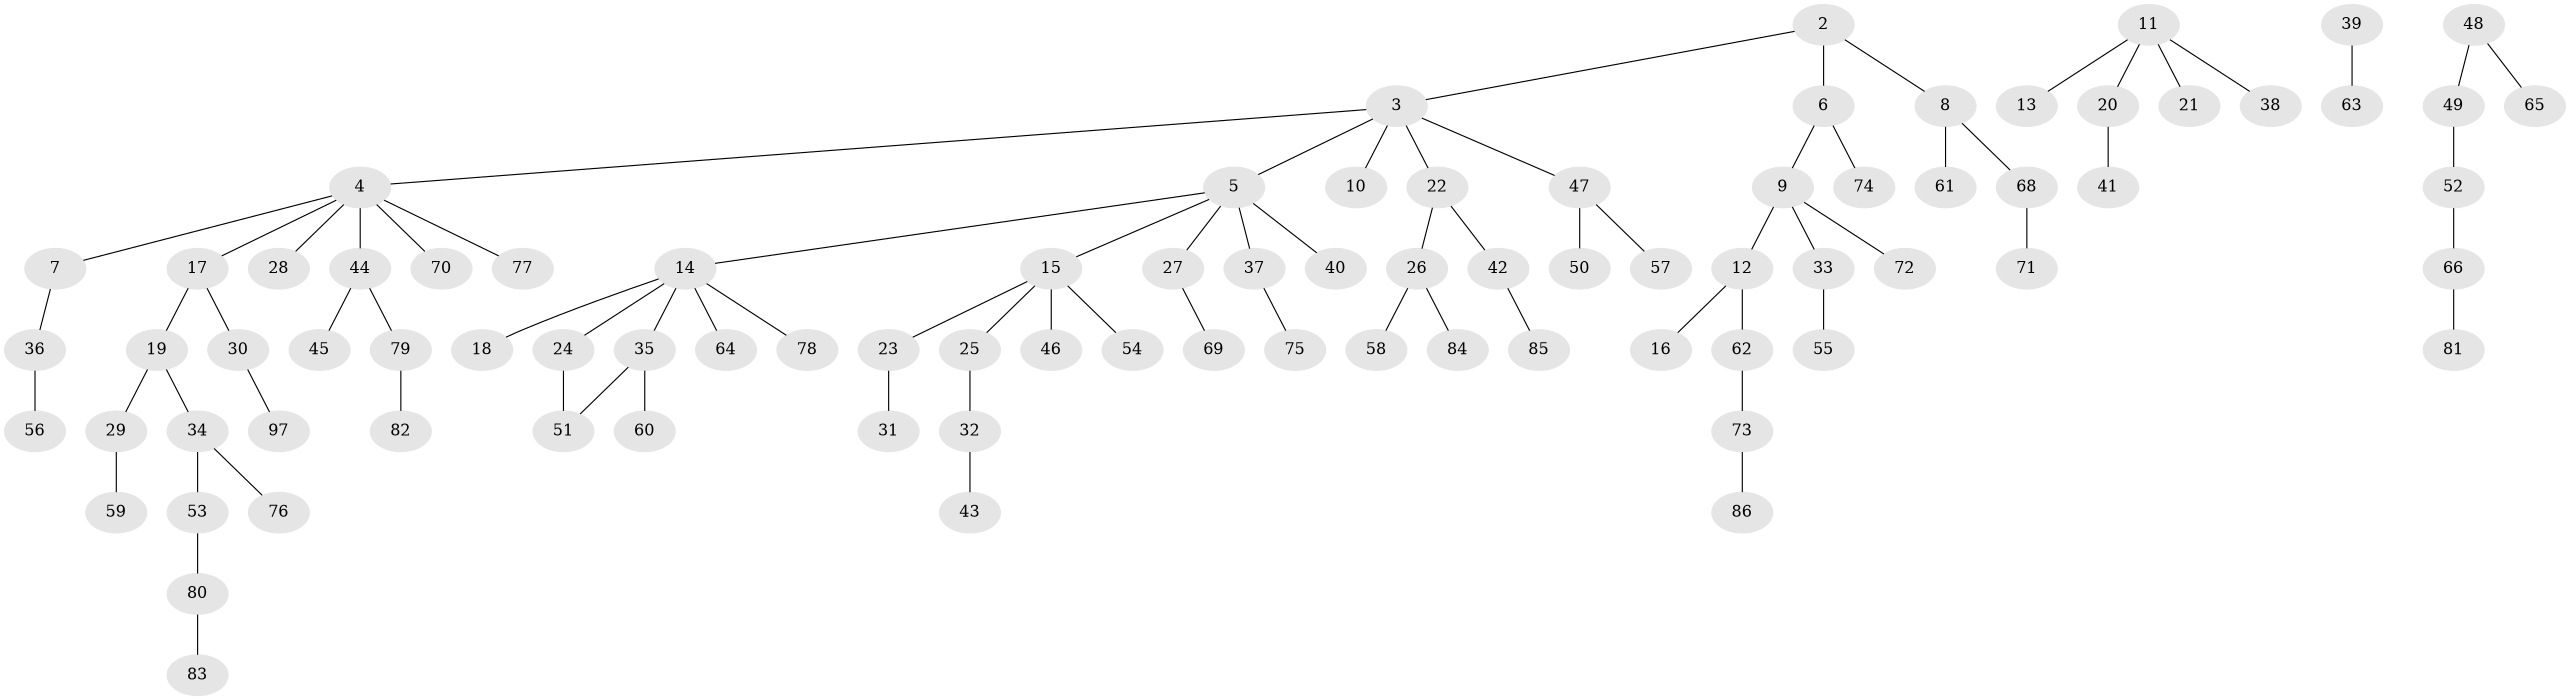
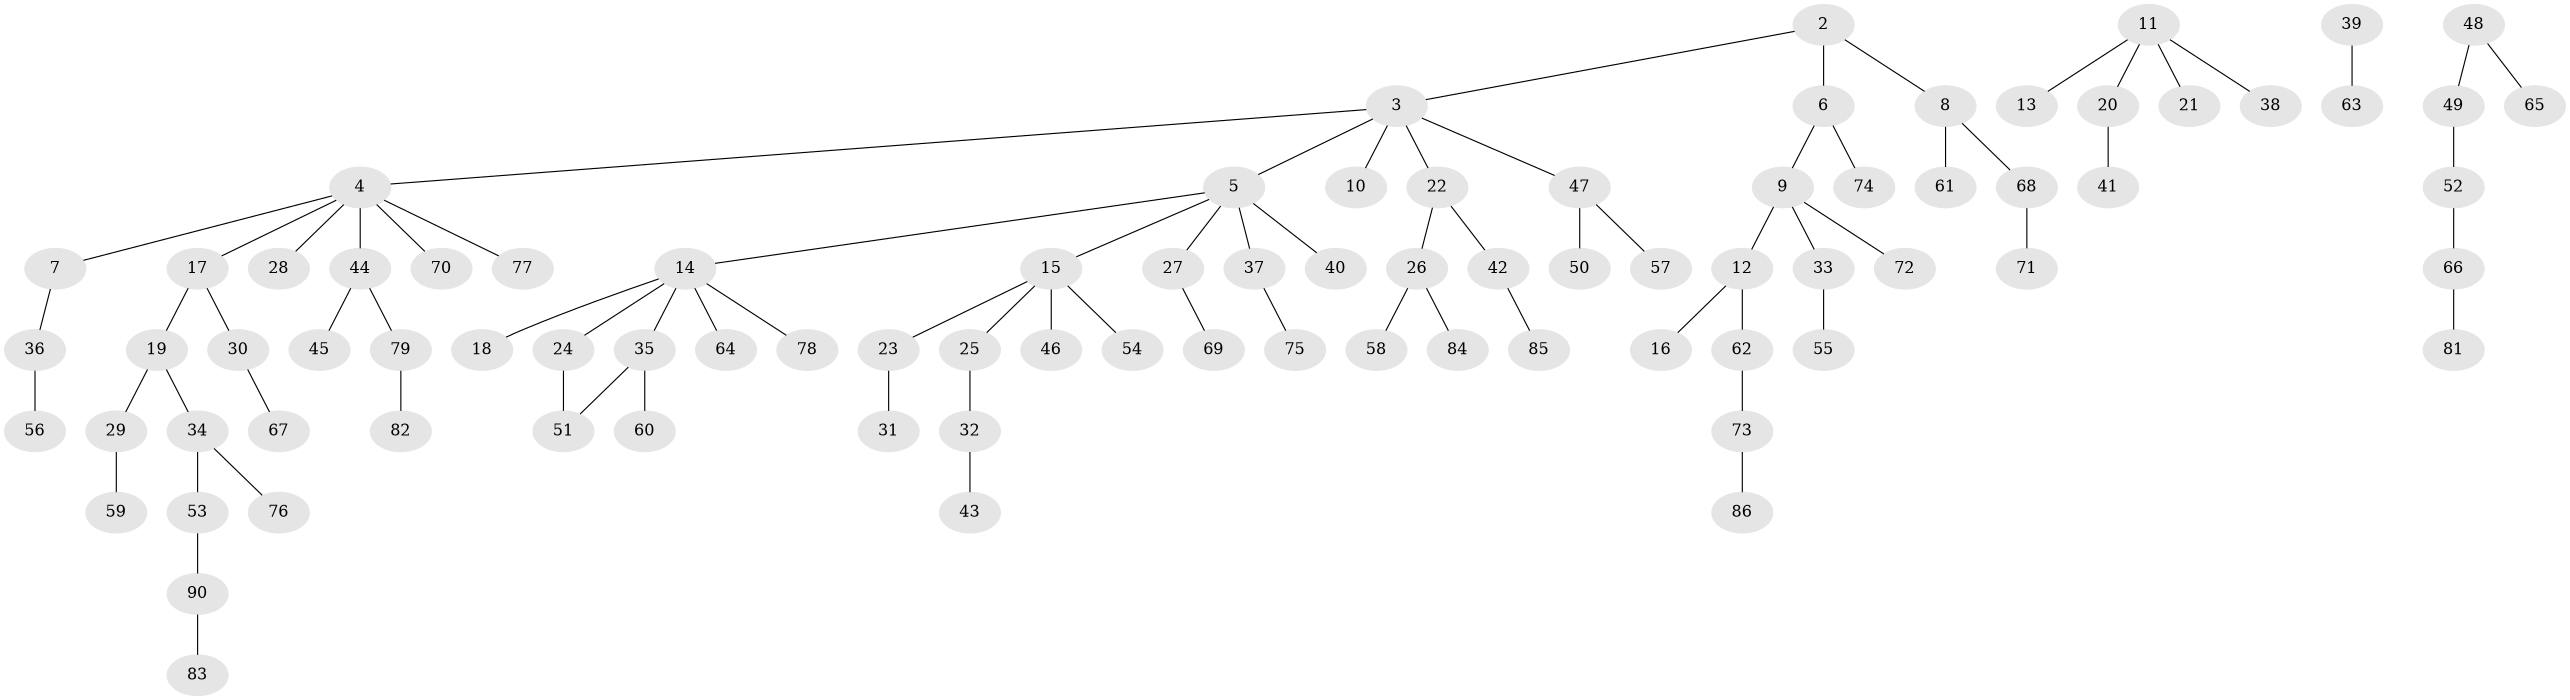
(279, 431) -> (279, 431)
(198, 594) -> (198, 594)
